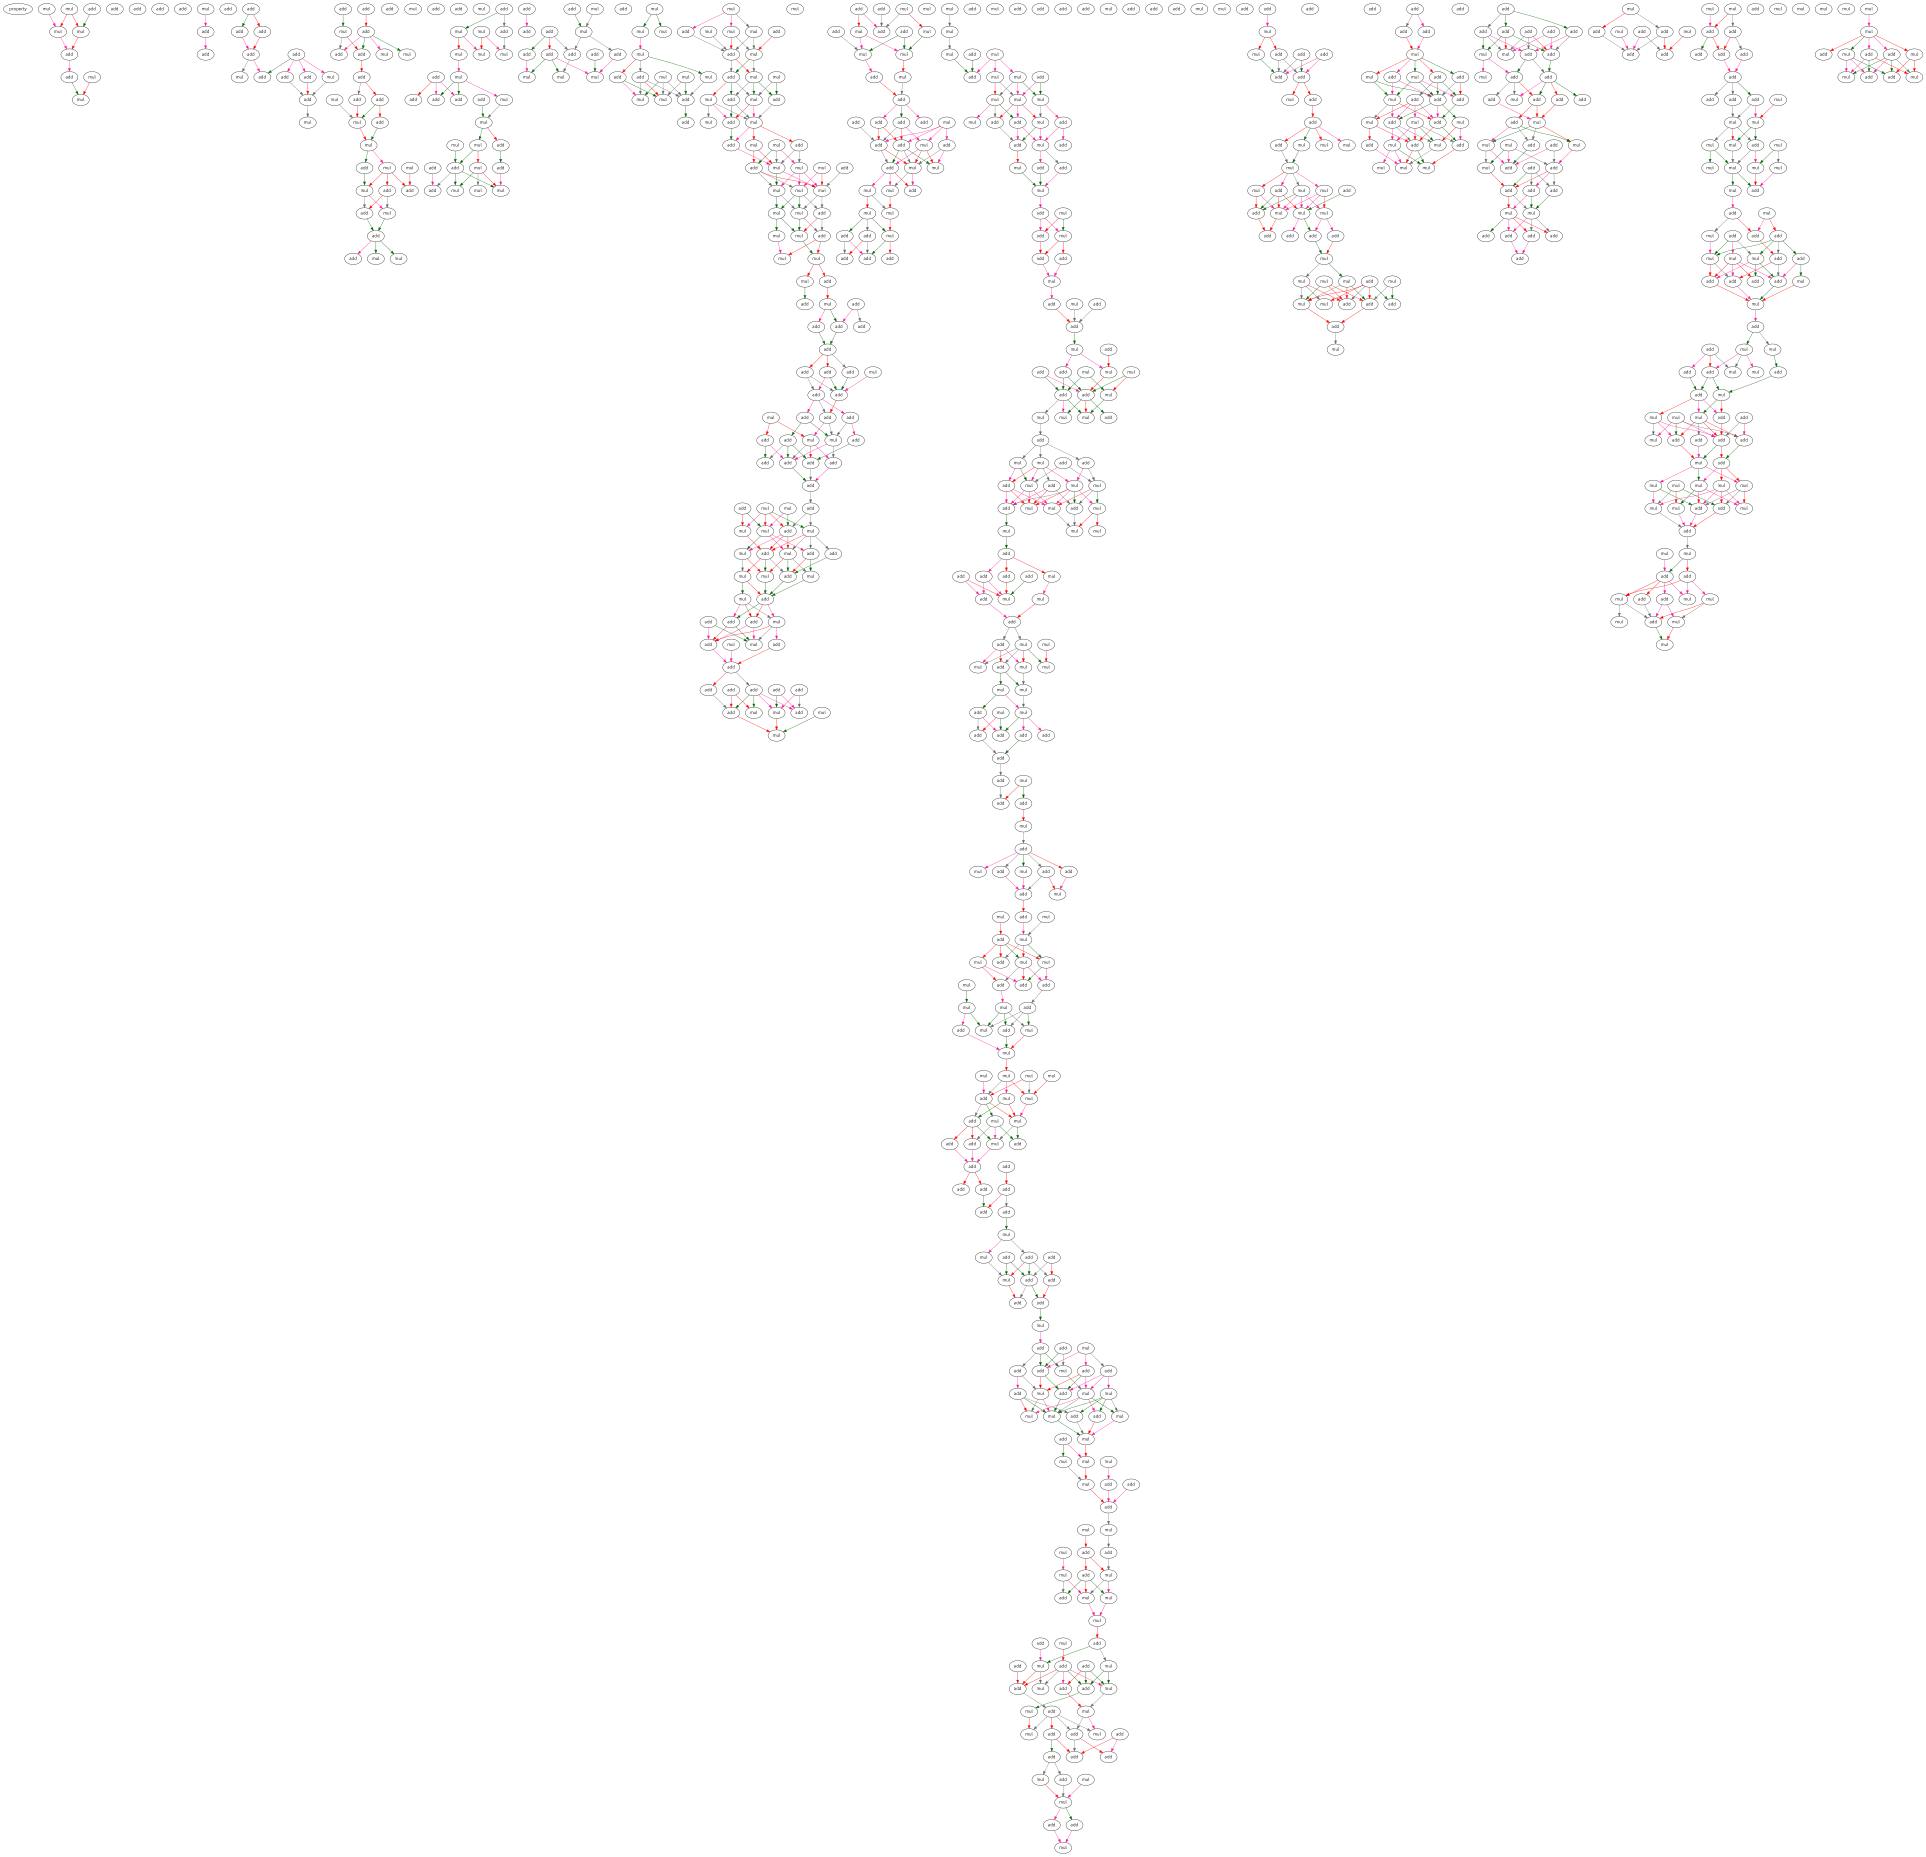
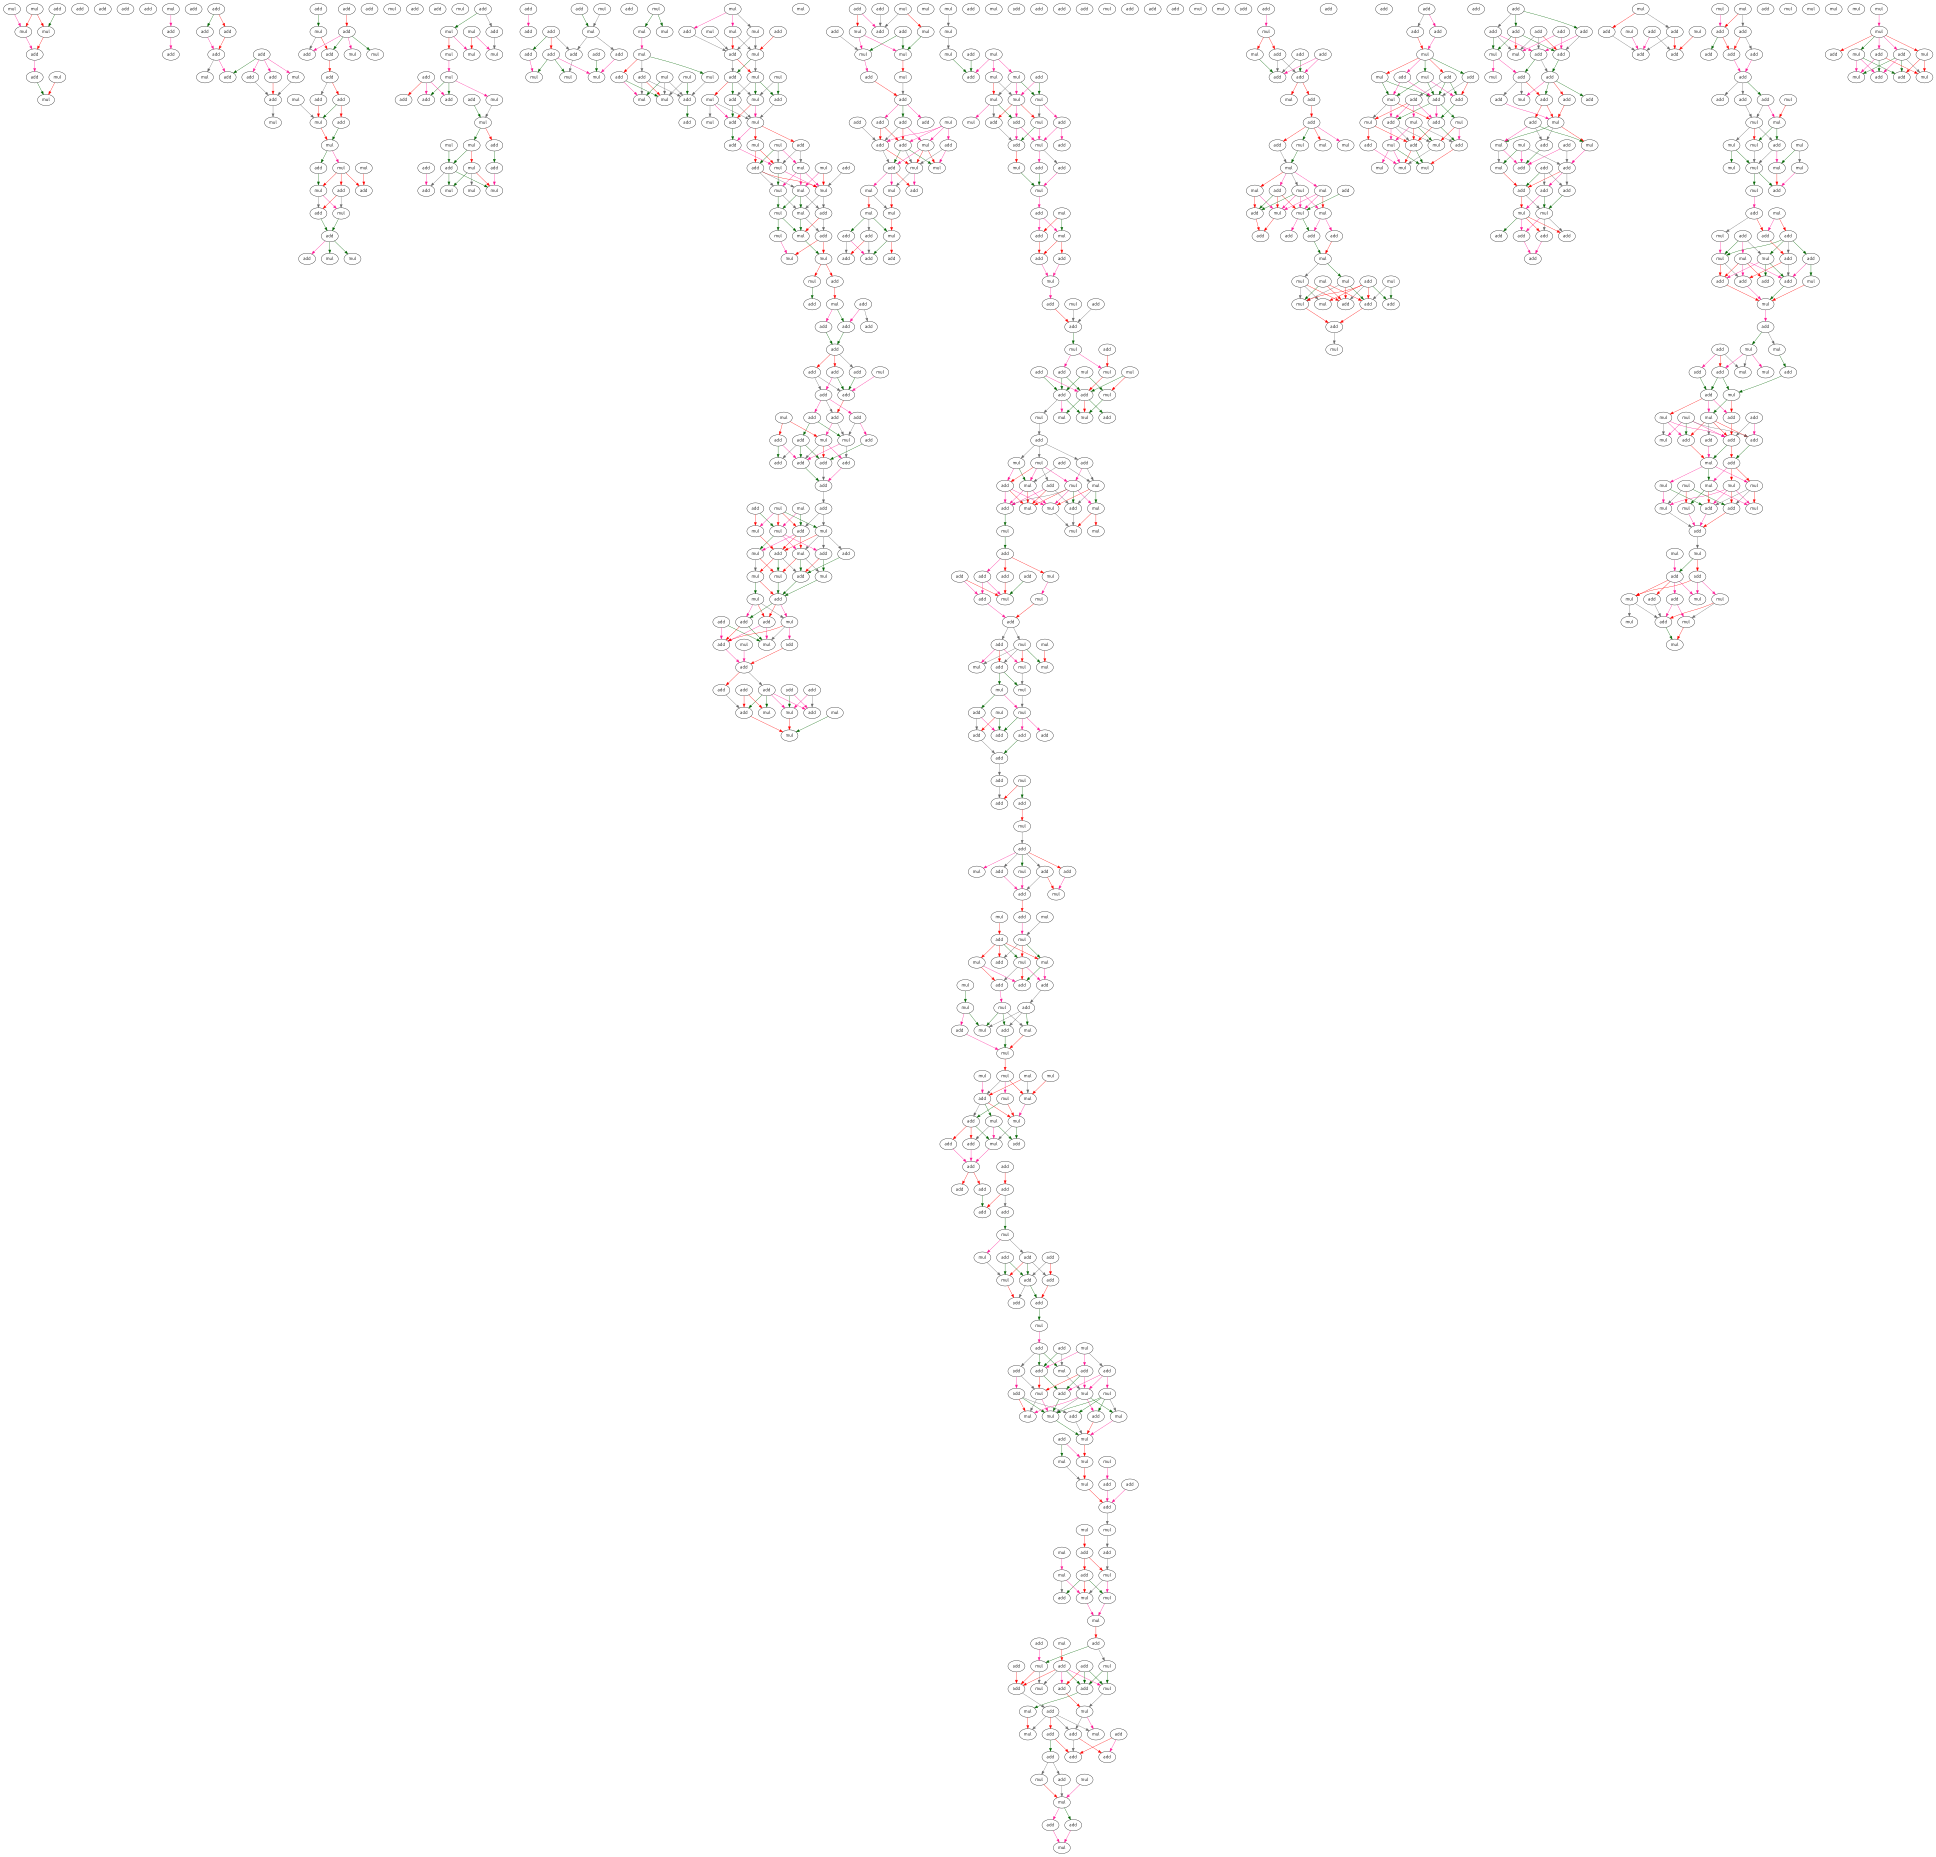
(18, 9) -> none
